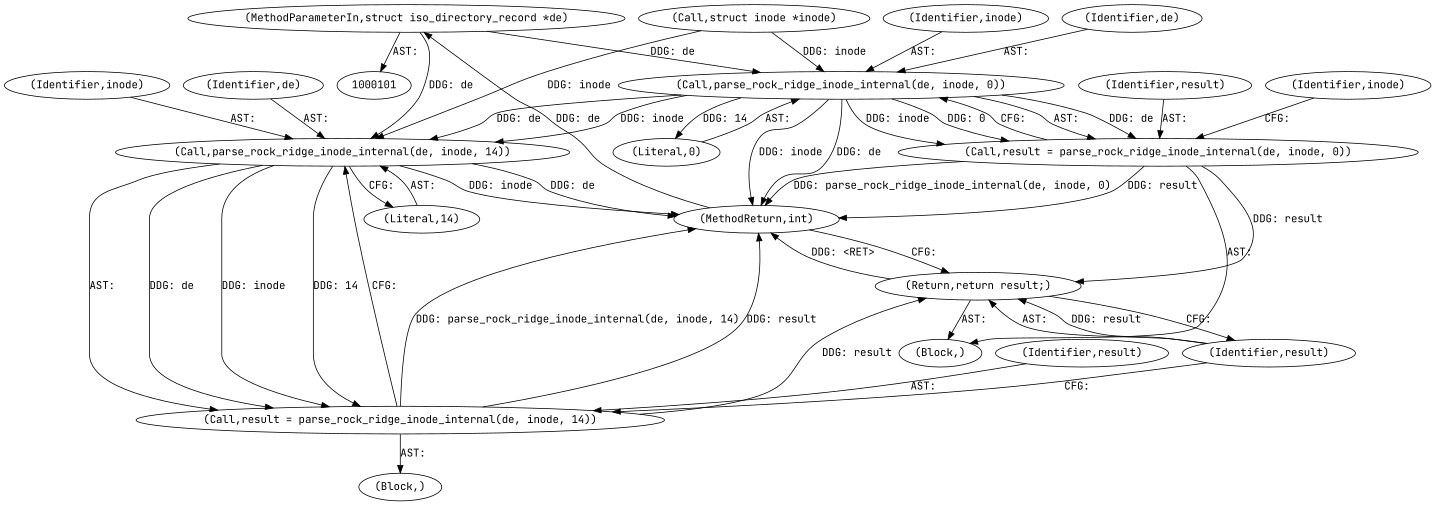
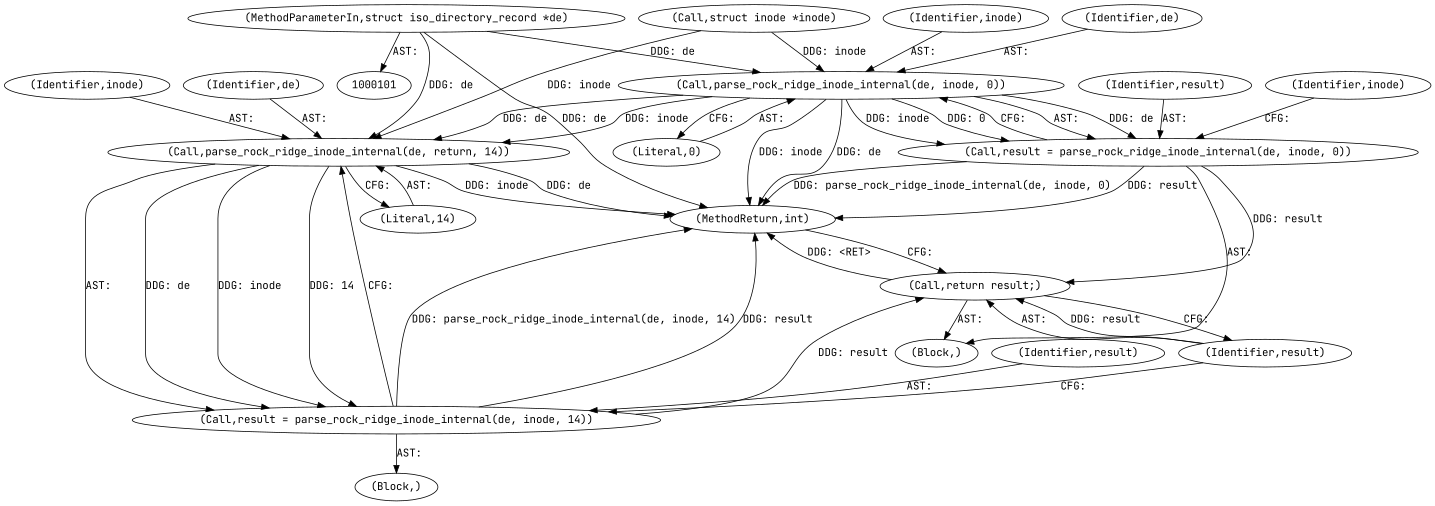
(725, 119) -> (725, 119)
(559, 127) -> (560, 124)
(343, 152) -> (339, 152)
(978, 286) -> (975, 286)
